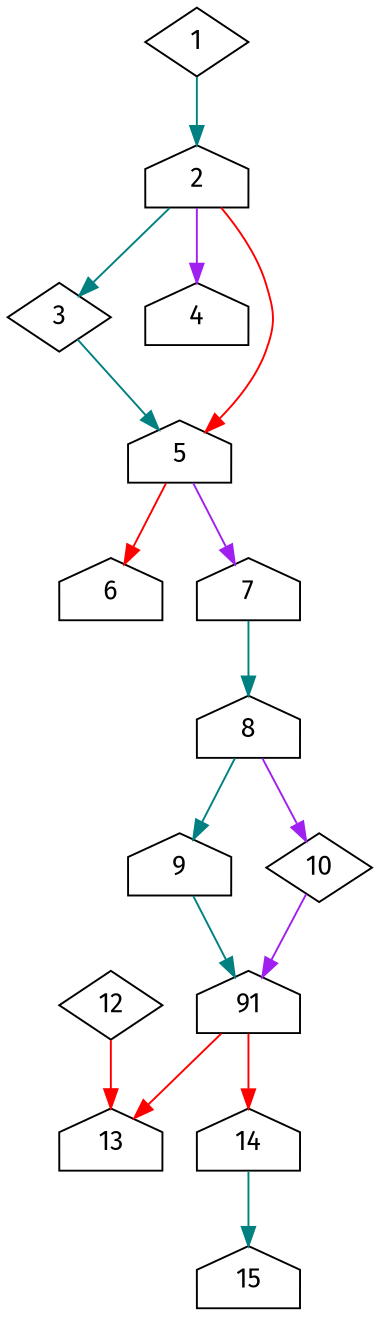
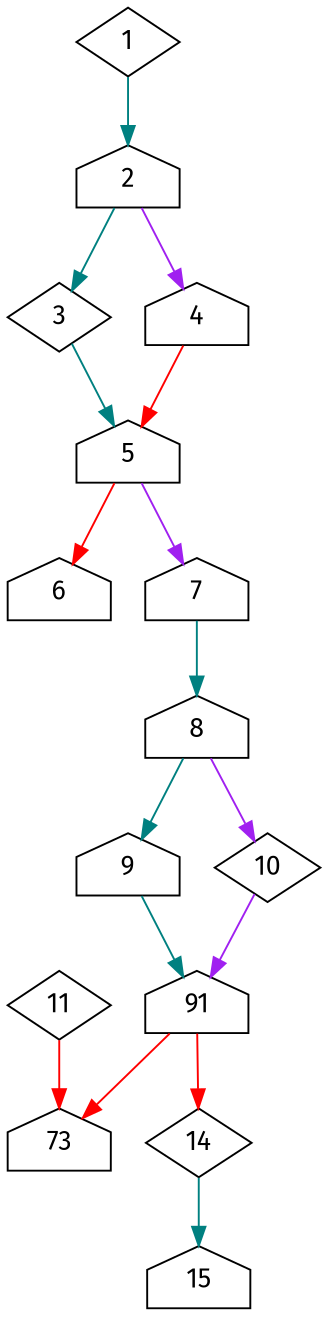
(273, 314) -> (167, 377)
(111, 1005) -> (59, 1005)
(111, 1143) -> (59, 1143)
(248, 1143) -> (199, 1143)
